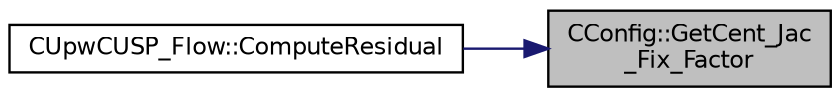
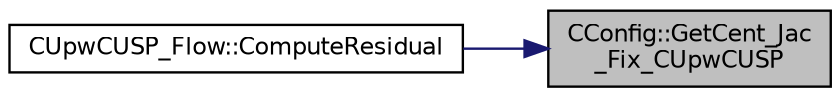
(690, 49) -> (690, 49)
